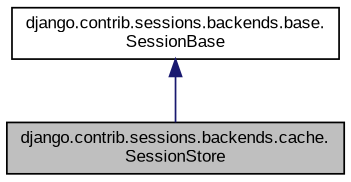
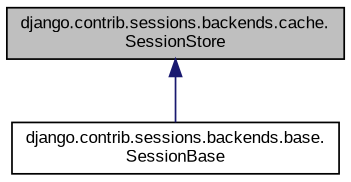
(176, 100) -> (176, 100)
